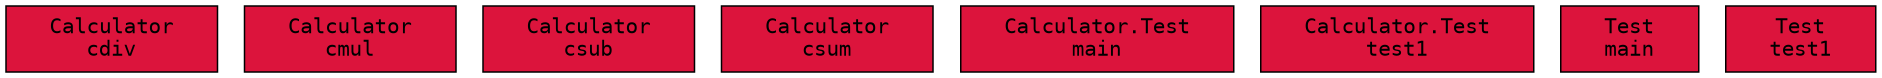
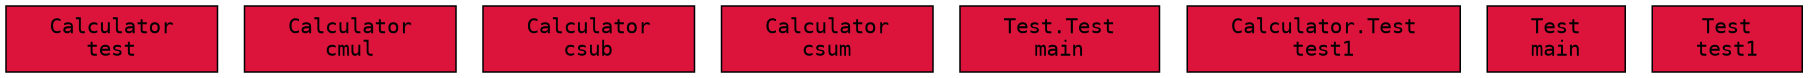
(112, 39) -> (112, 39)
(1097, 39) -> (1060, 39)
